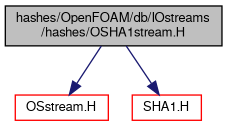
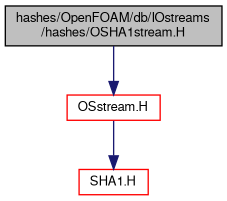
(139, 65) -> (114, 138)
